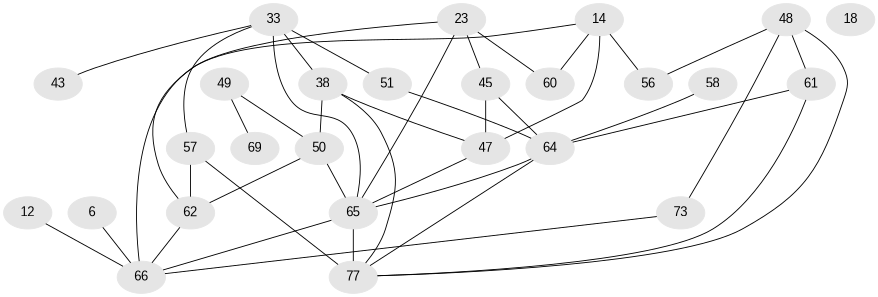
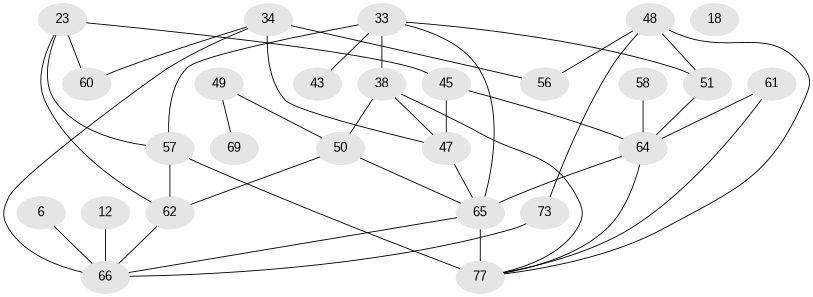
(599, 20) -> (268, 20)
(799, 52) -> (679, 52)
(412, 113) -> (67, 114)
